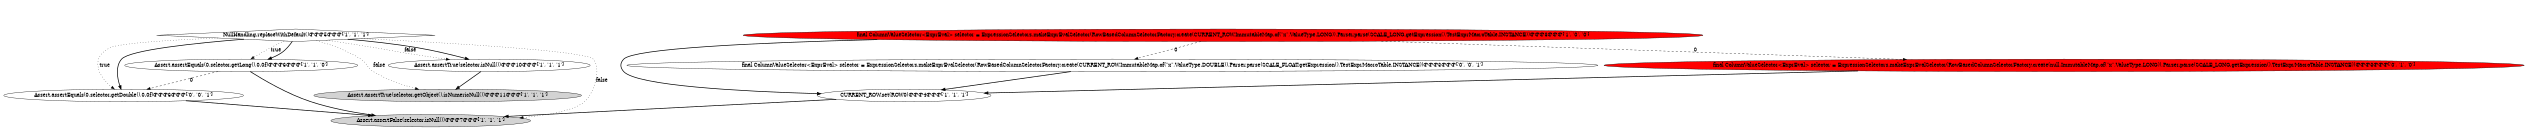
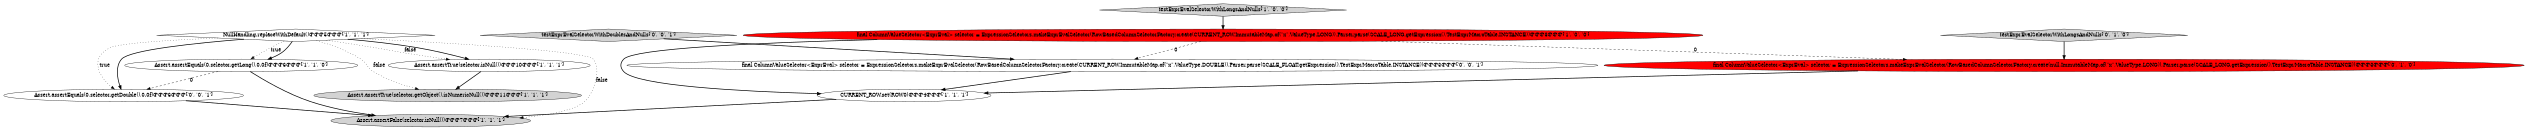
none -> (1223, 10)
none -> (608, 35)
none -> (2064, 35)
